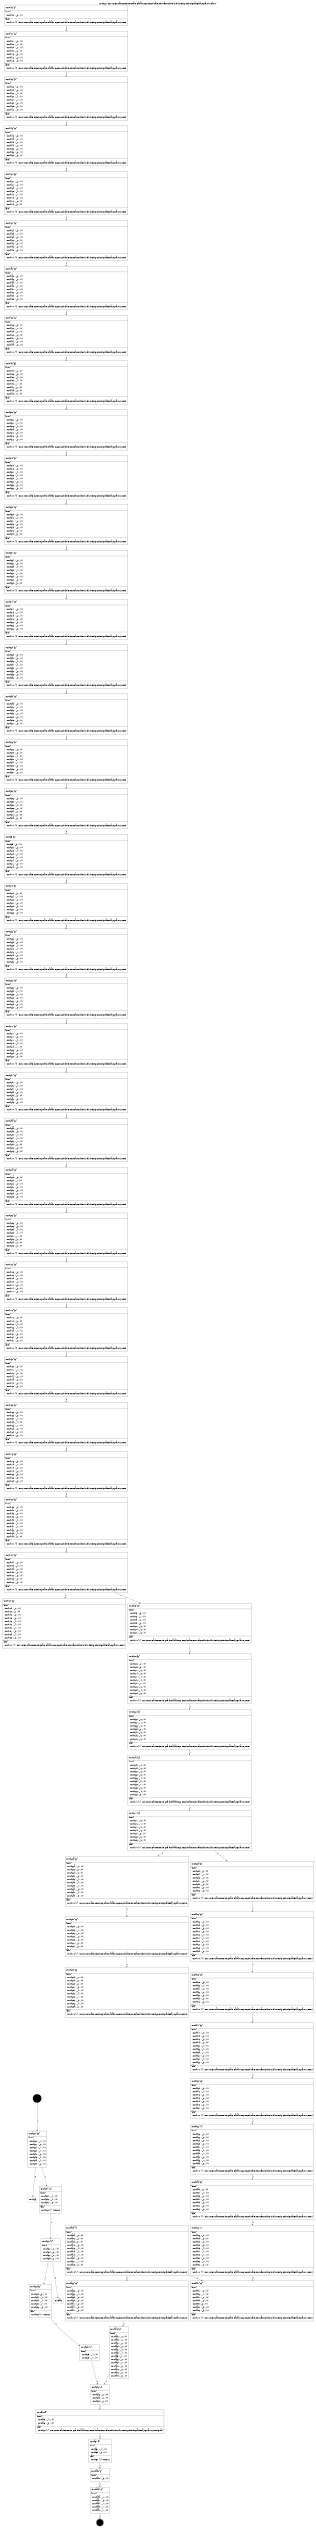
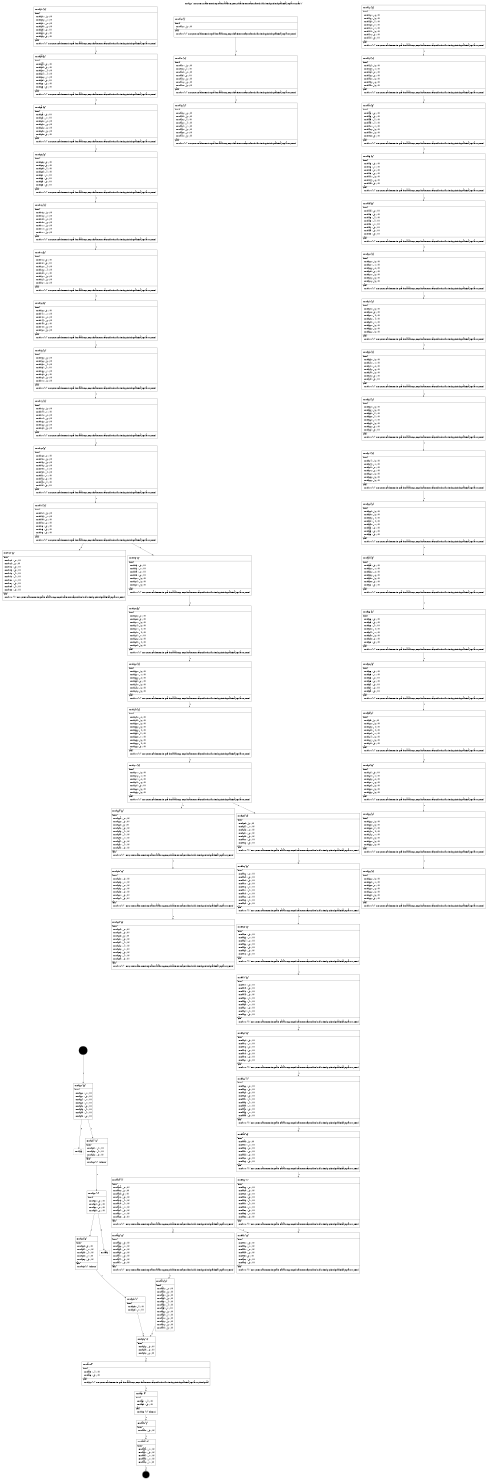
(66, 146) -> none
(66, 1045) -> none
